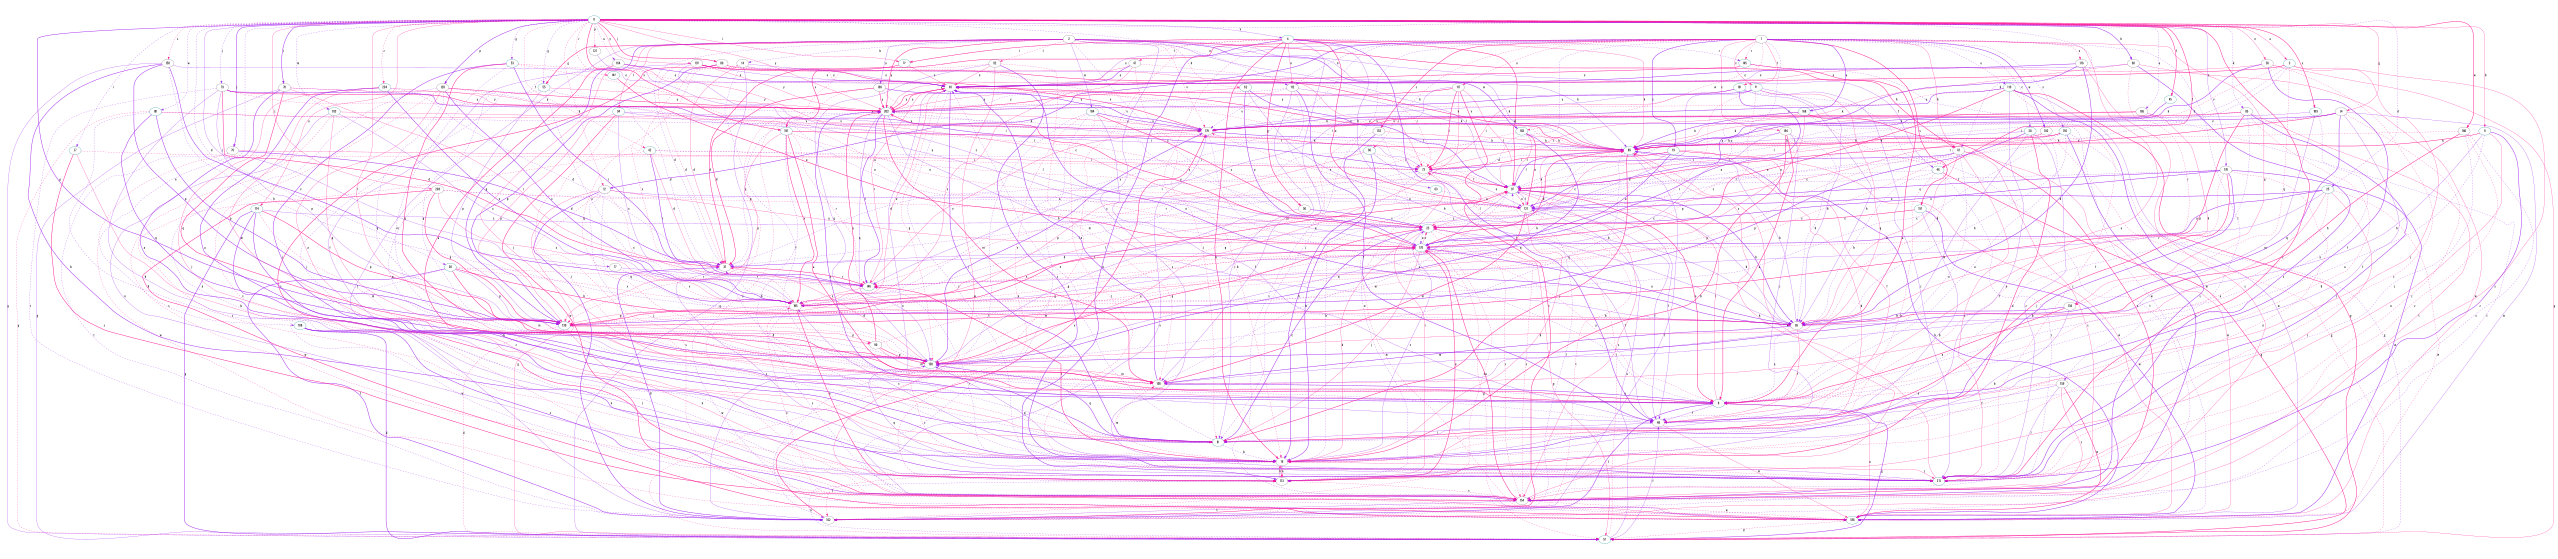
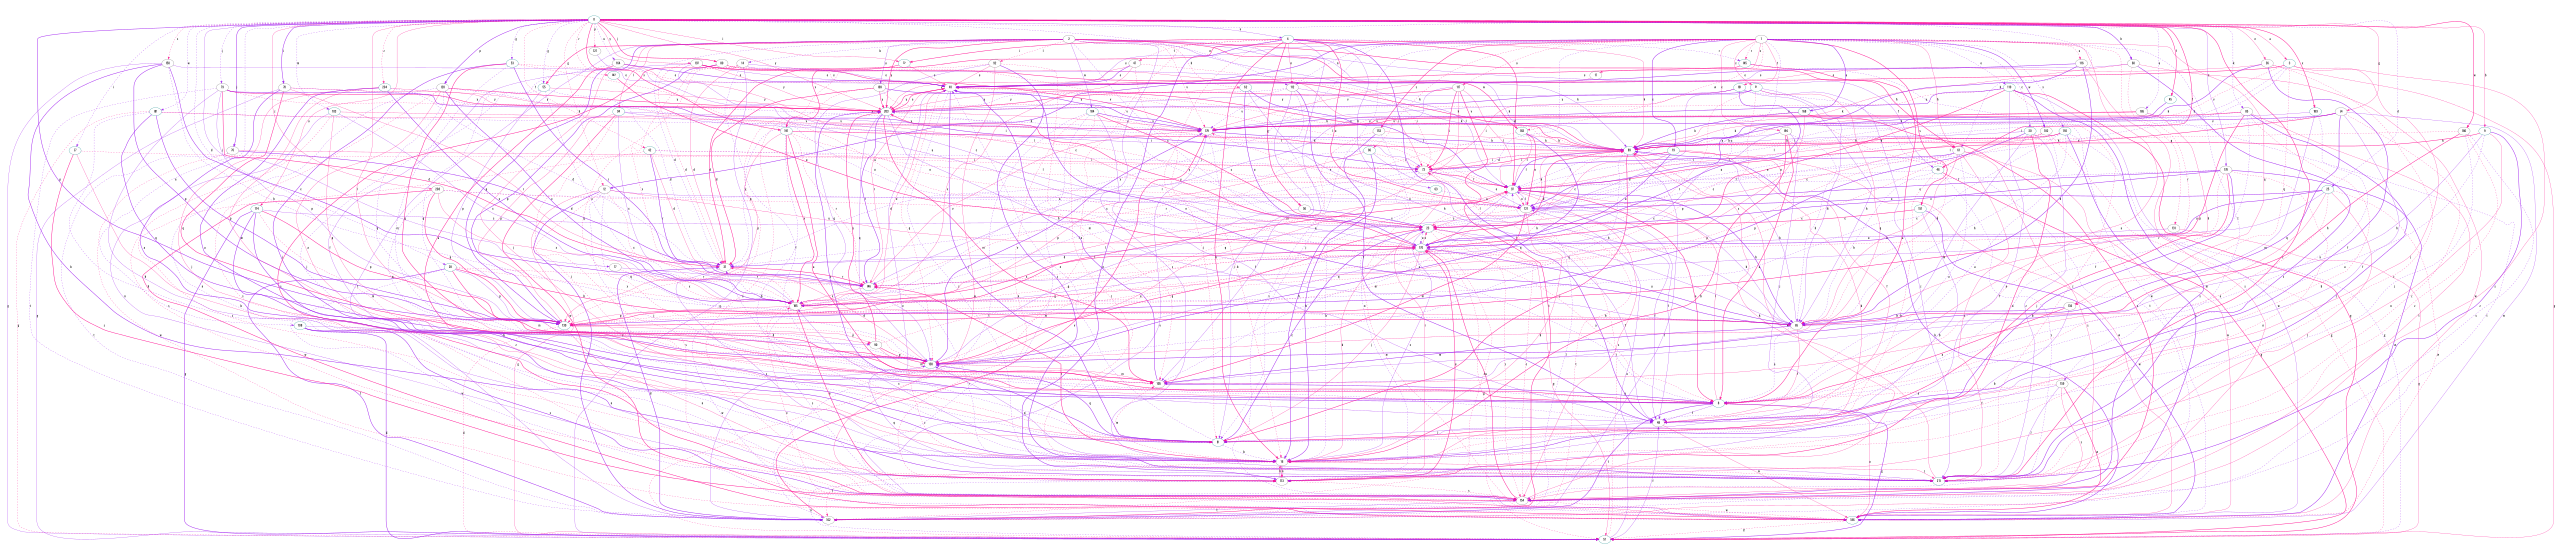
(1318, 60) -> (1318, 60)
none -> (1596, 75)
(1613, 125) -> (1542, 154)
none -> (2174, 228)
(861, 462) -> (685, 339)
